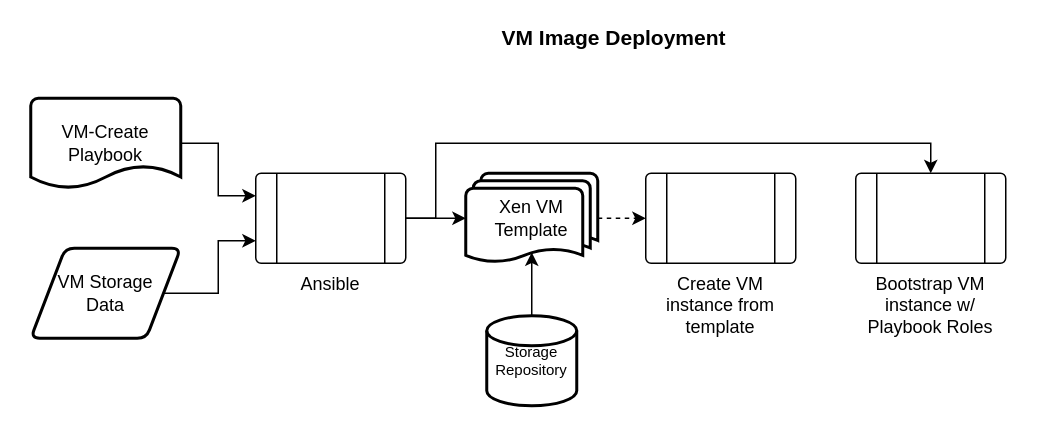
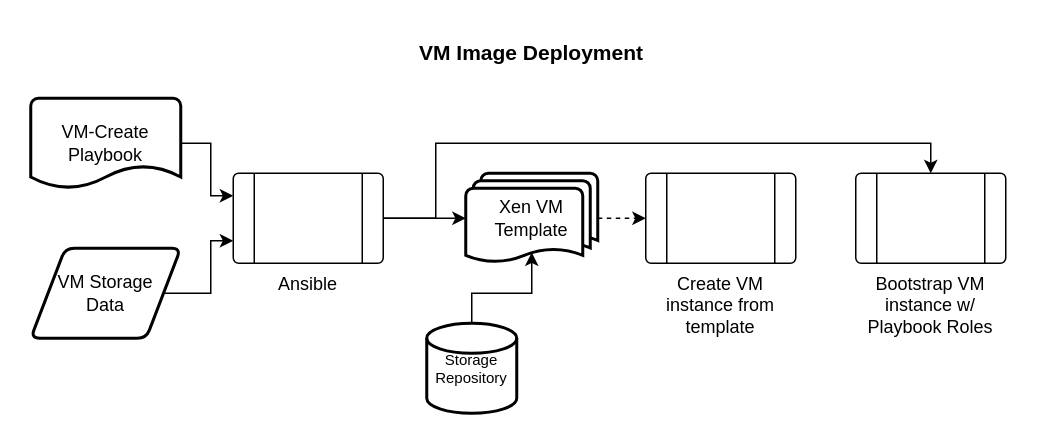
(614, 38) -> (532, 53)
(331, 218) -> (308, 218)
(532, 361) -> (472, 368)
